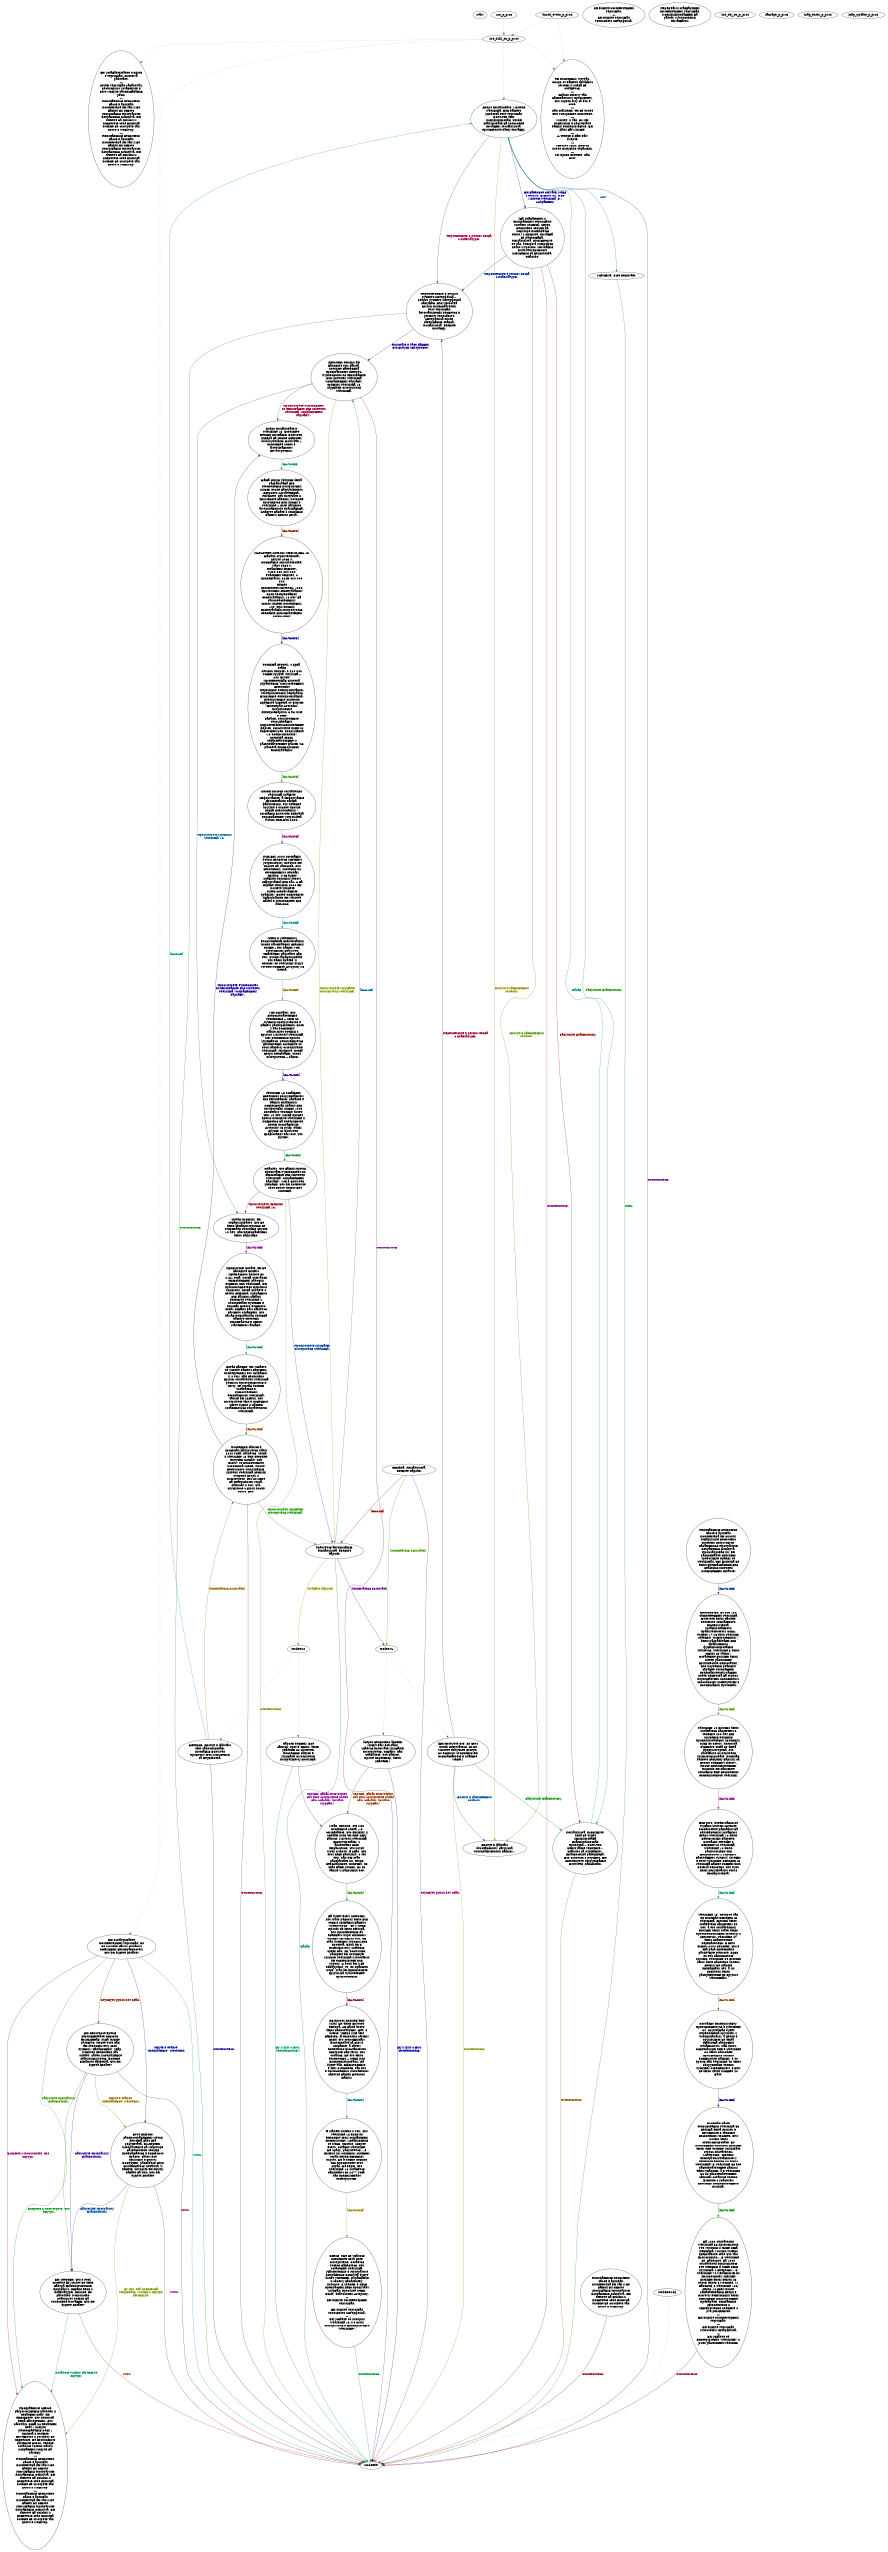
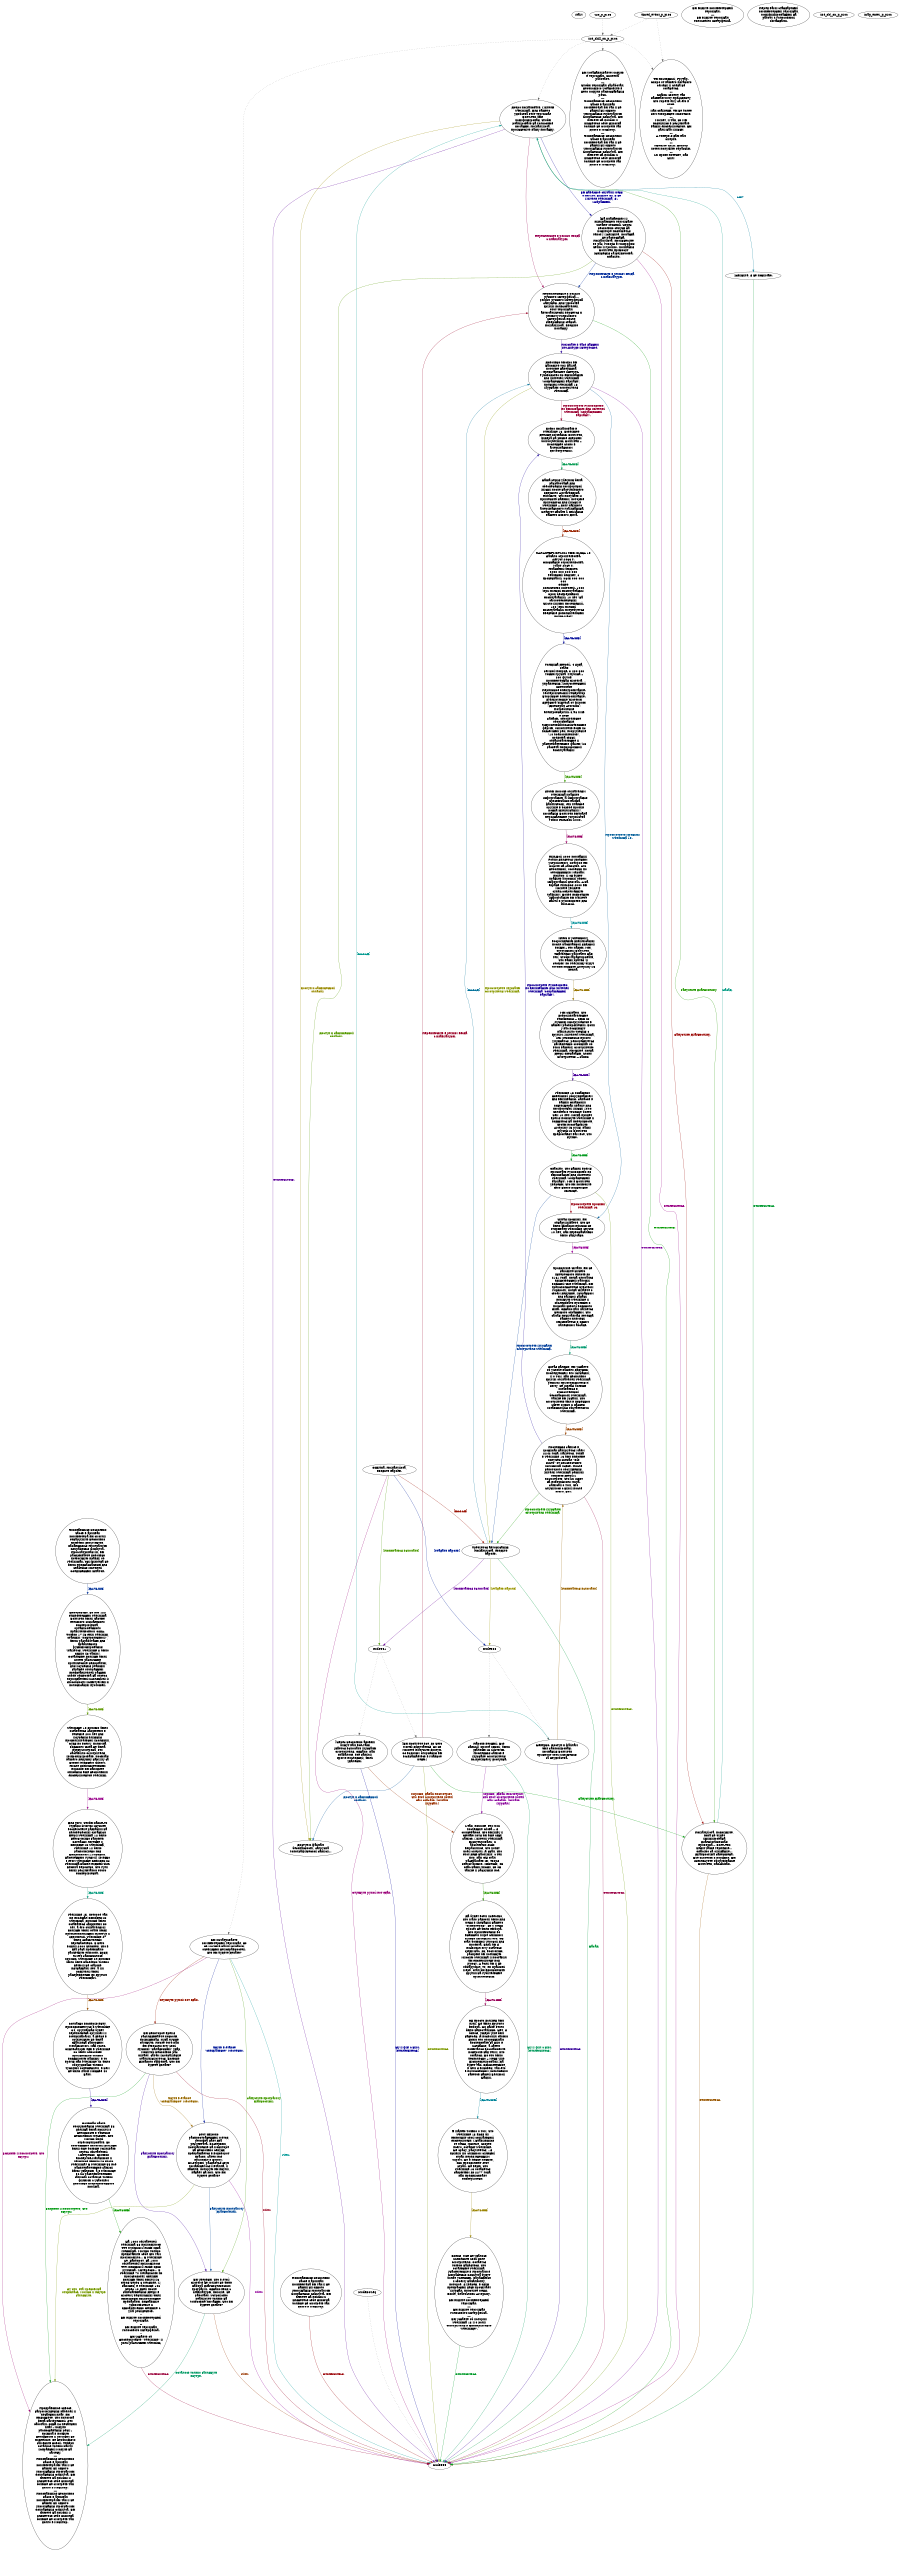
(777, 15) -> none
(863, 15) -> none
(629, 1206) -> (764, 1206)
none -> (428, 1565)
